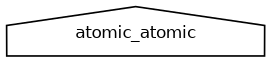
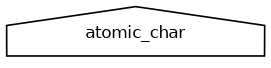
(136, 34) -> (136, 34)
